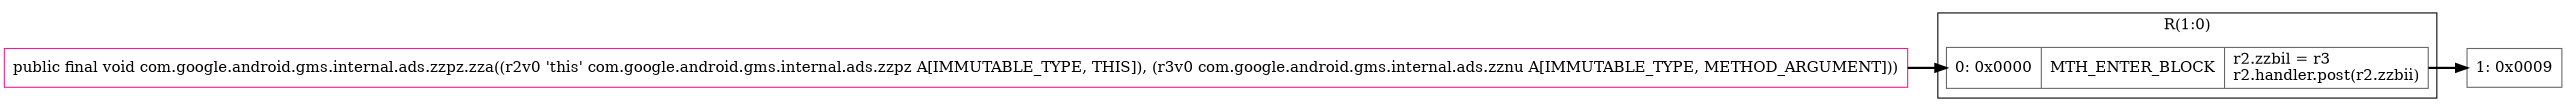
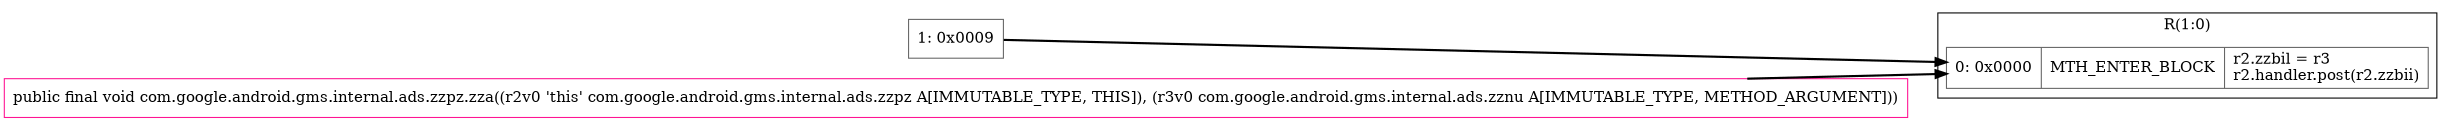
(2444, 68) -> (1470, 51)
